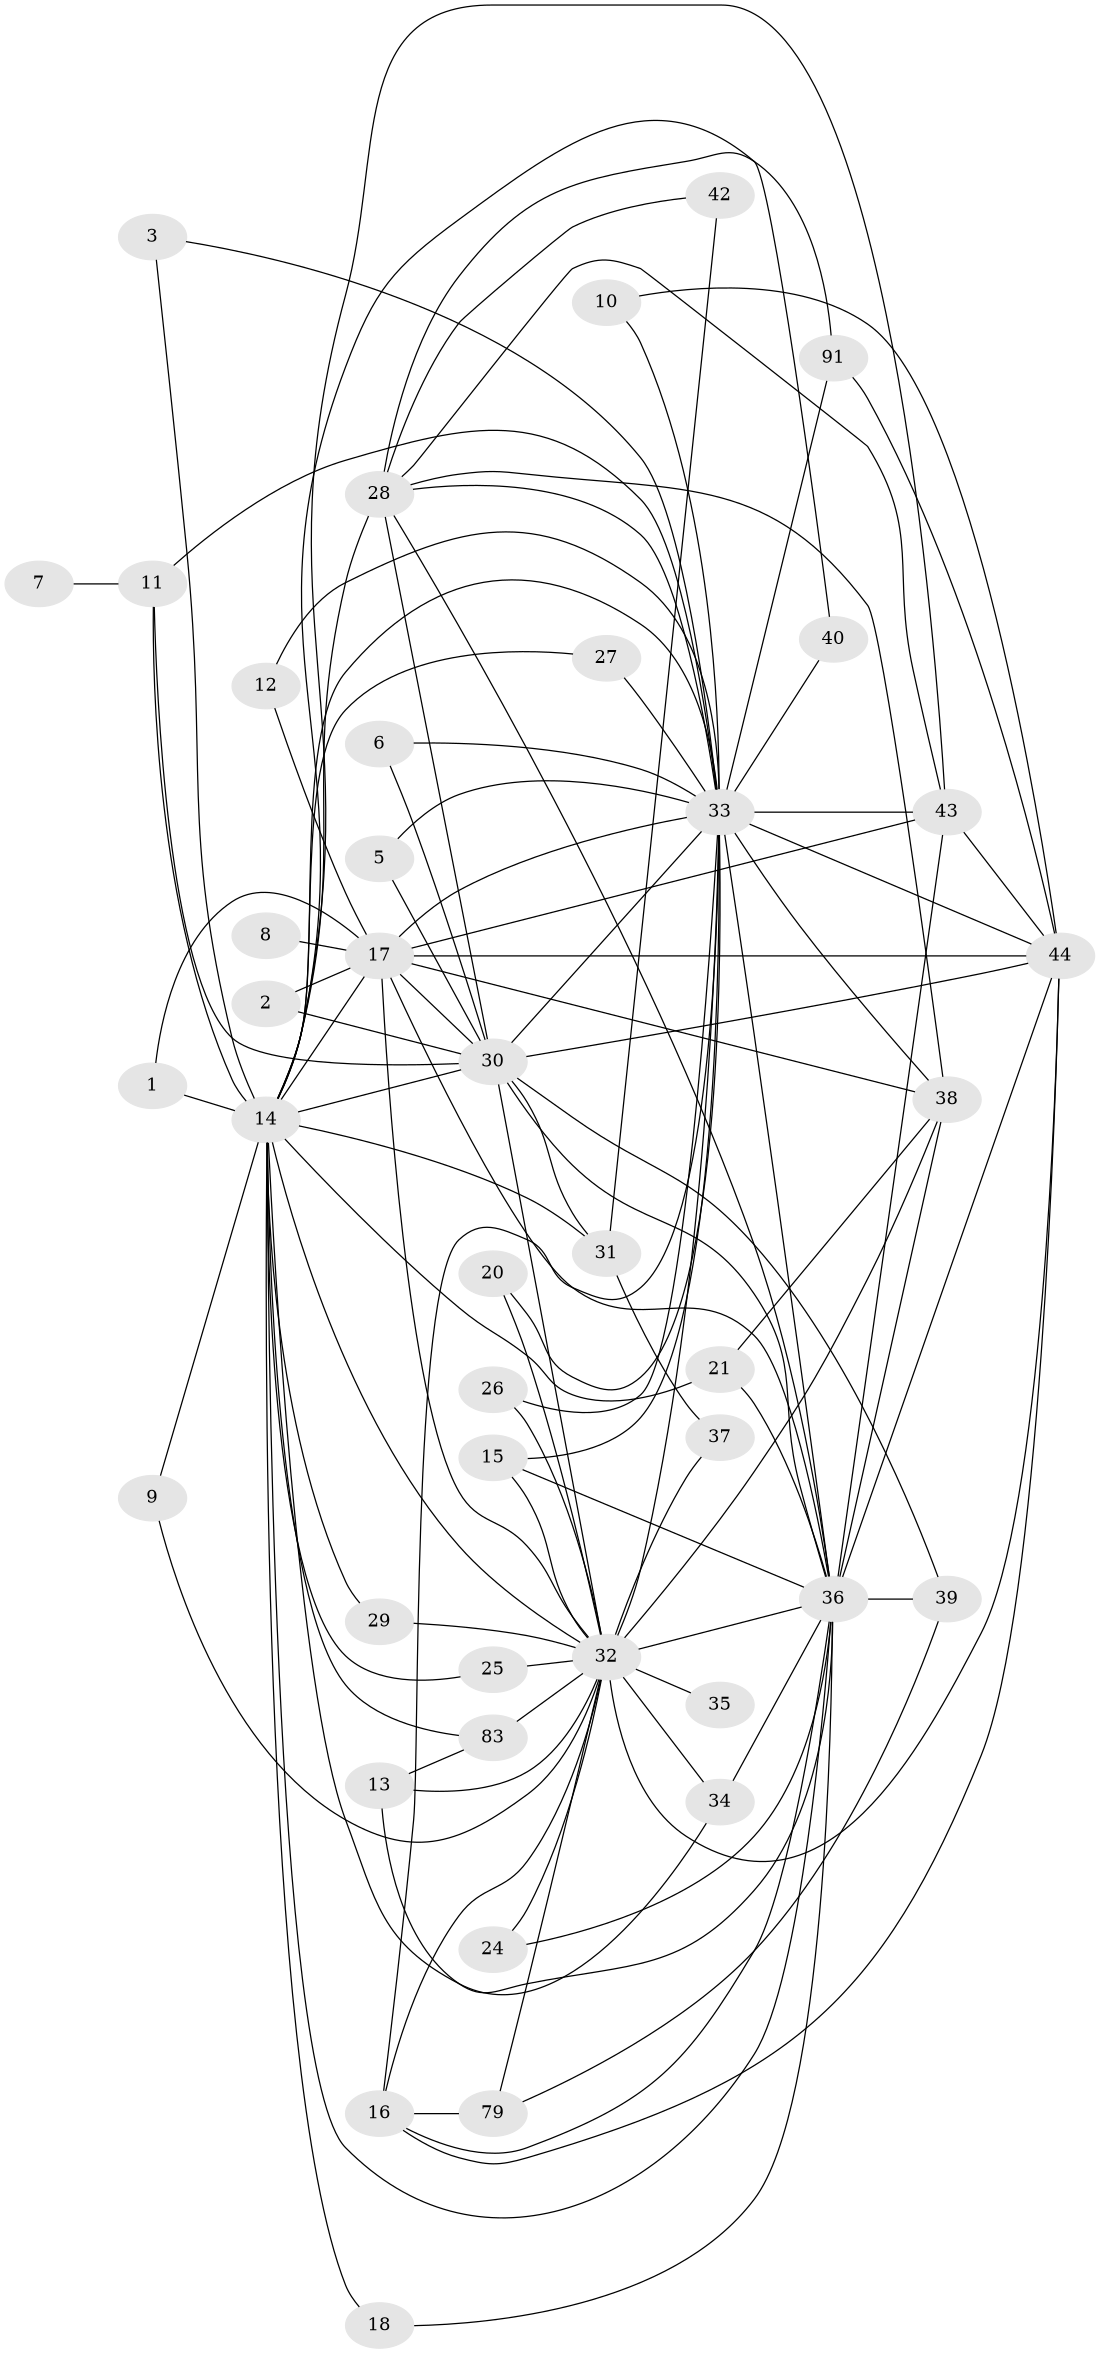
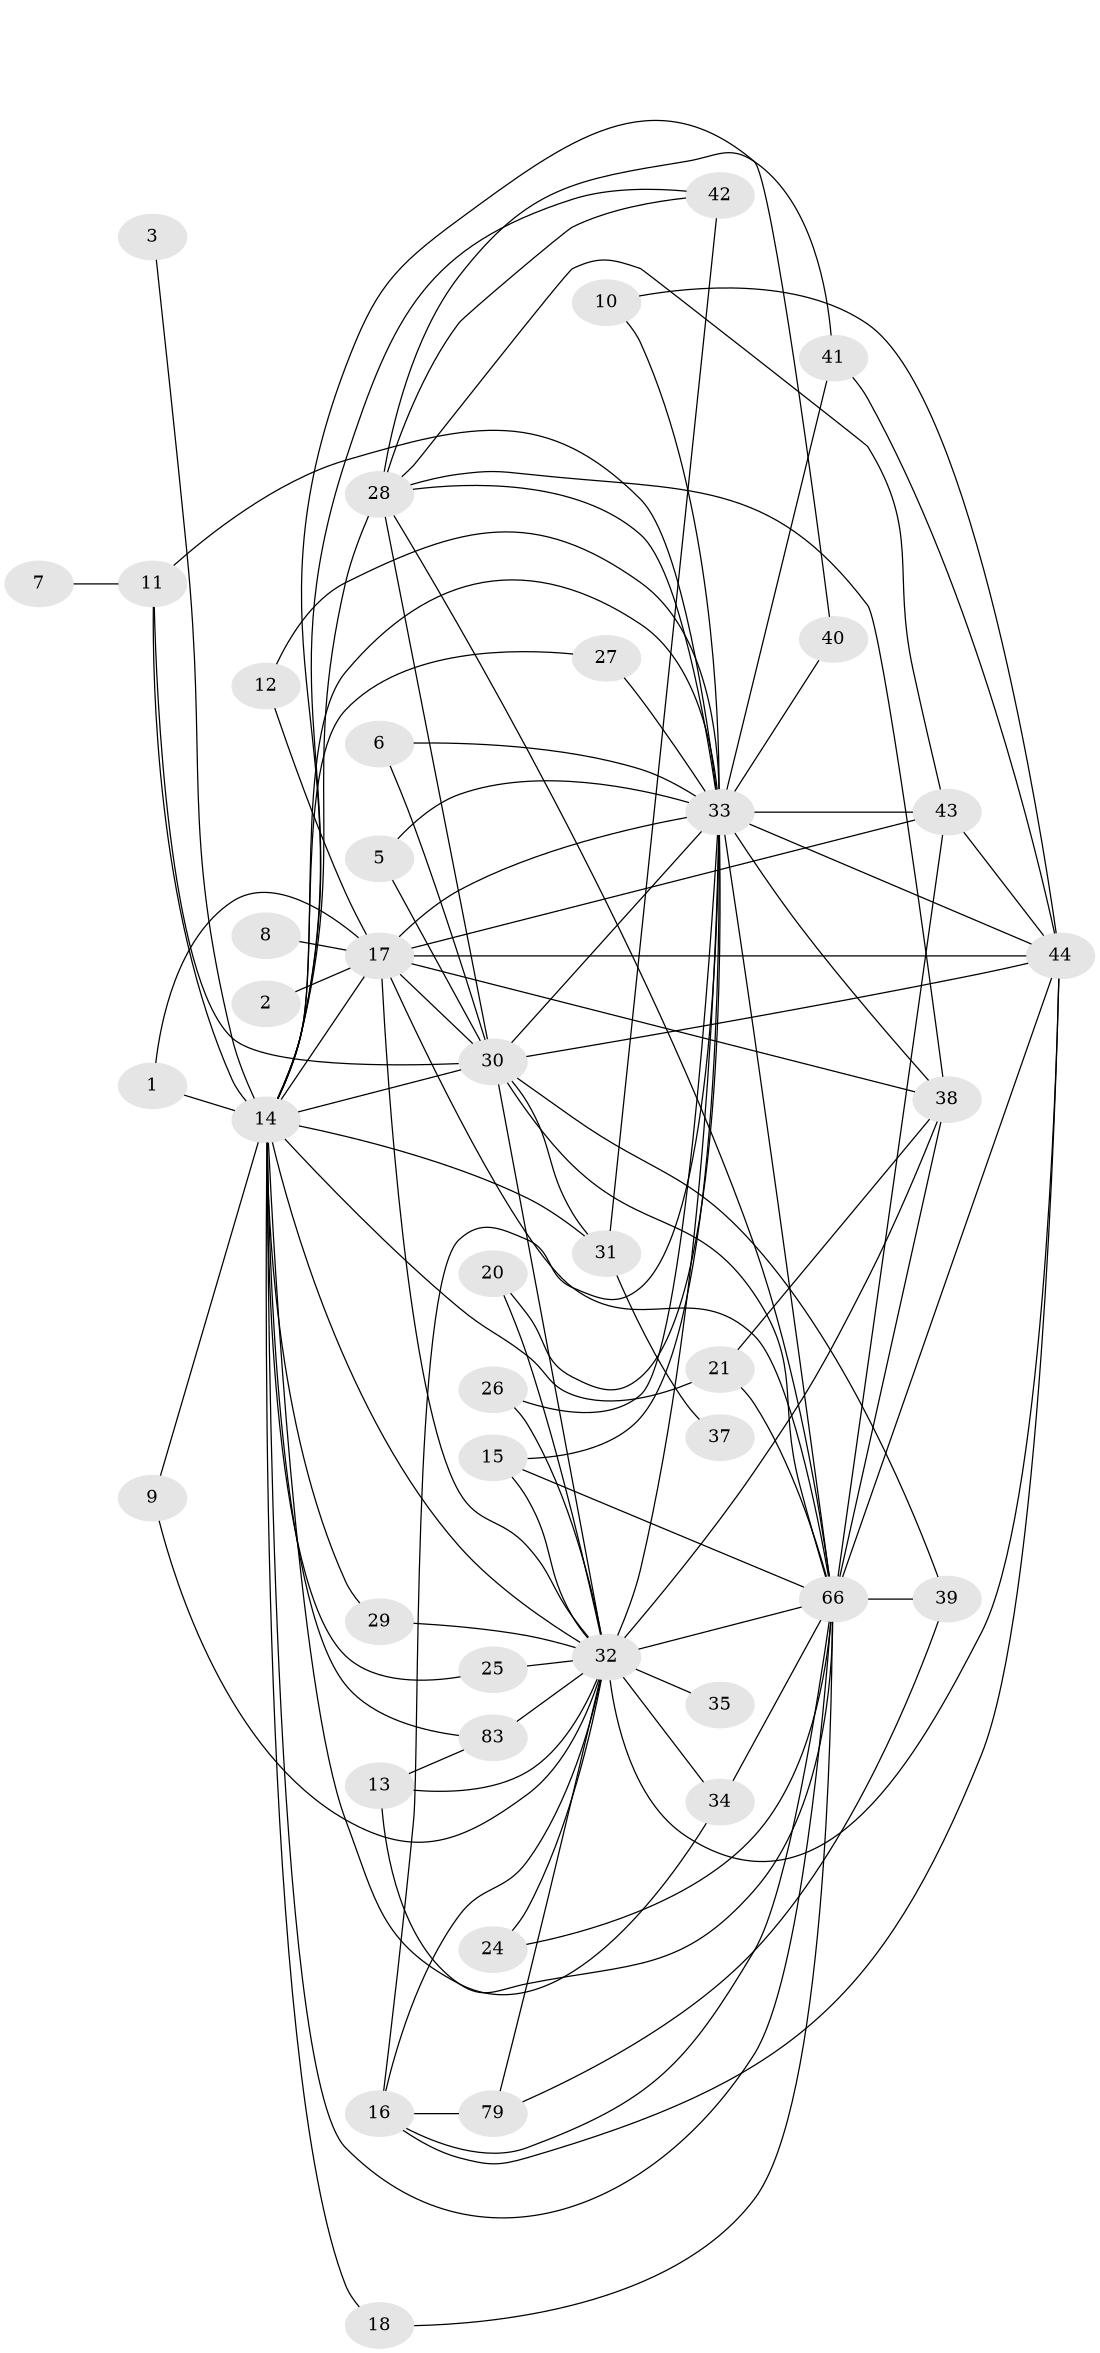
(444, 13) -> (324, 541)
(834, 358) -> (834, 358)
(579, 398) -> none
(376, 1032) -> none
(665, 1516) -> none
(834, 1599) -> (834, 1599)
